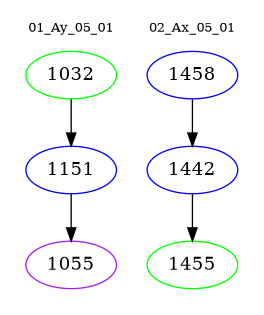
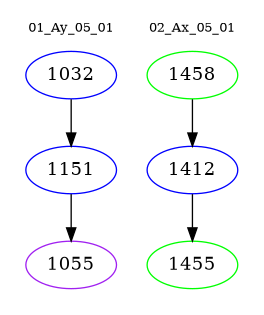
(71, 75) -> (71, 75)
(192, 75) -> (192, 75)
(192, 170) -> (192, 170)
